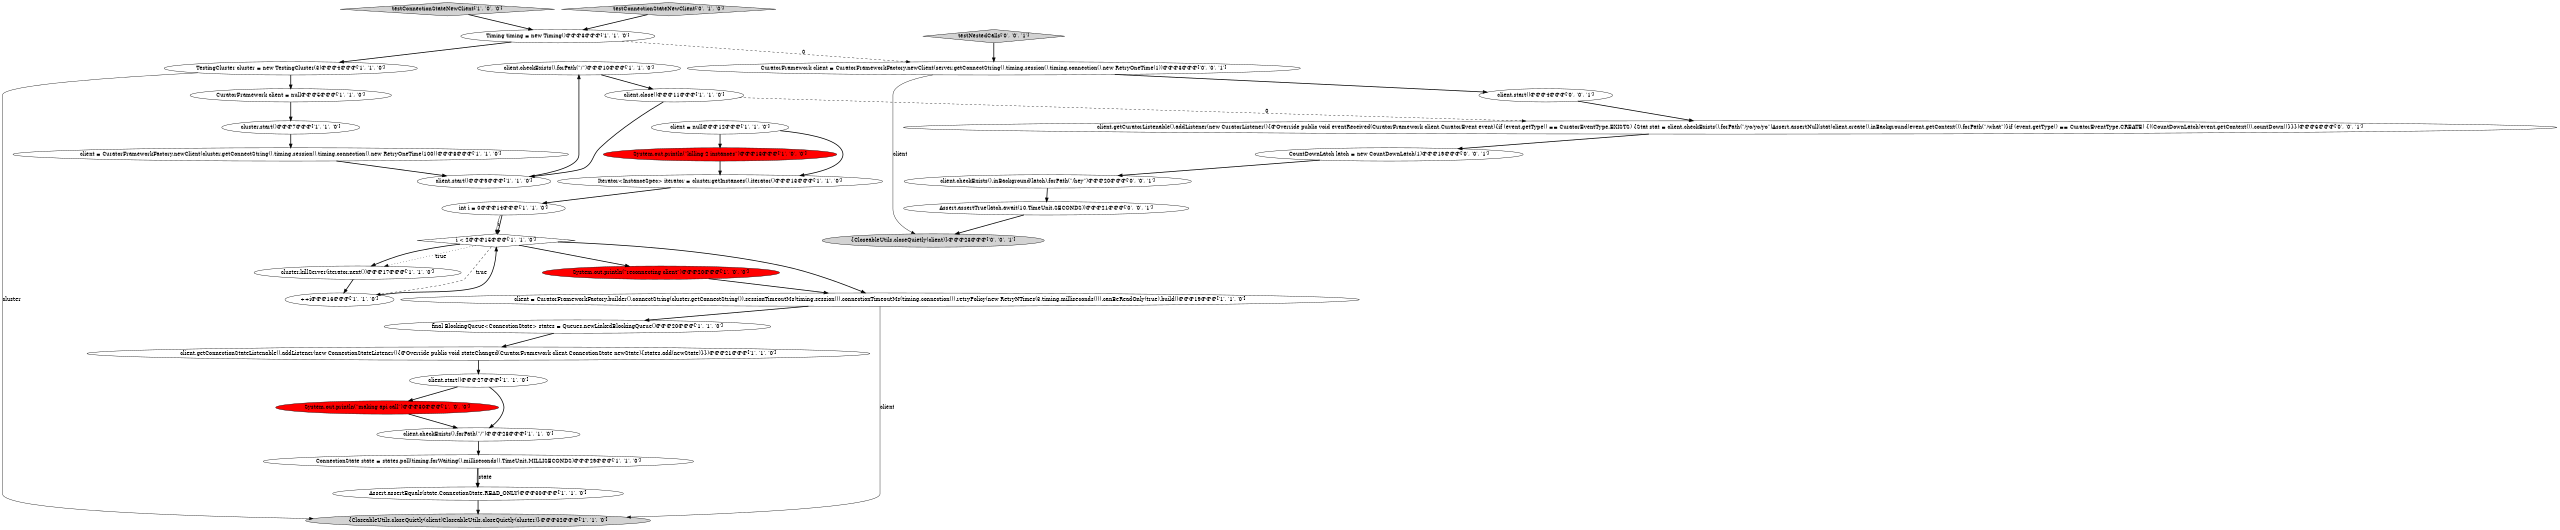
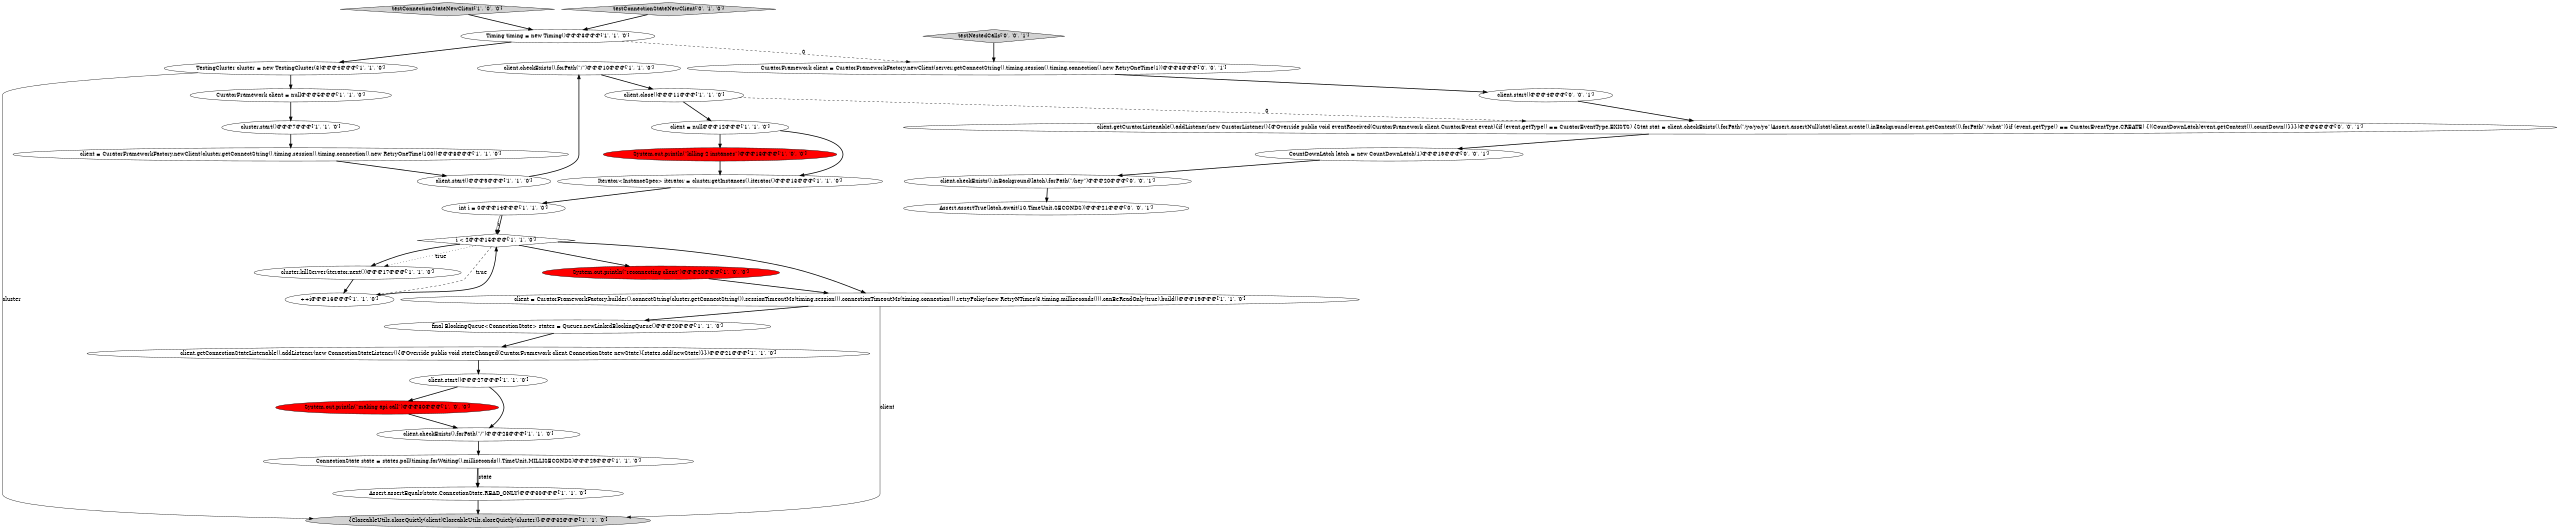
(601, 147) -> (696, 110)
(933, 241) -> none
